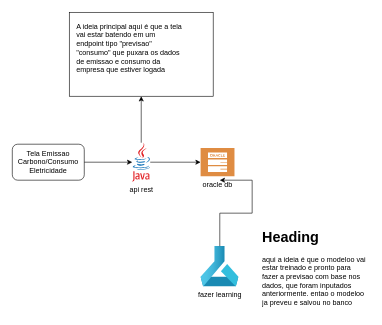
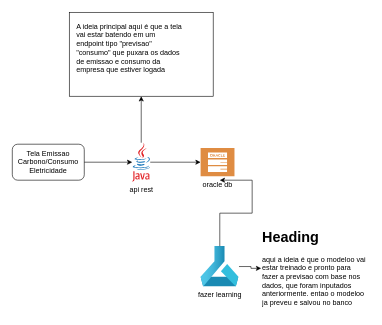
none -> (248, 267)
